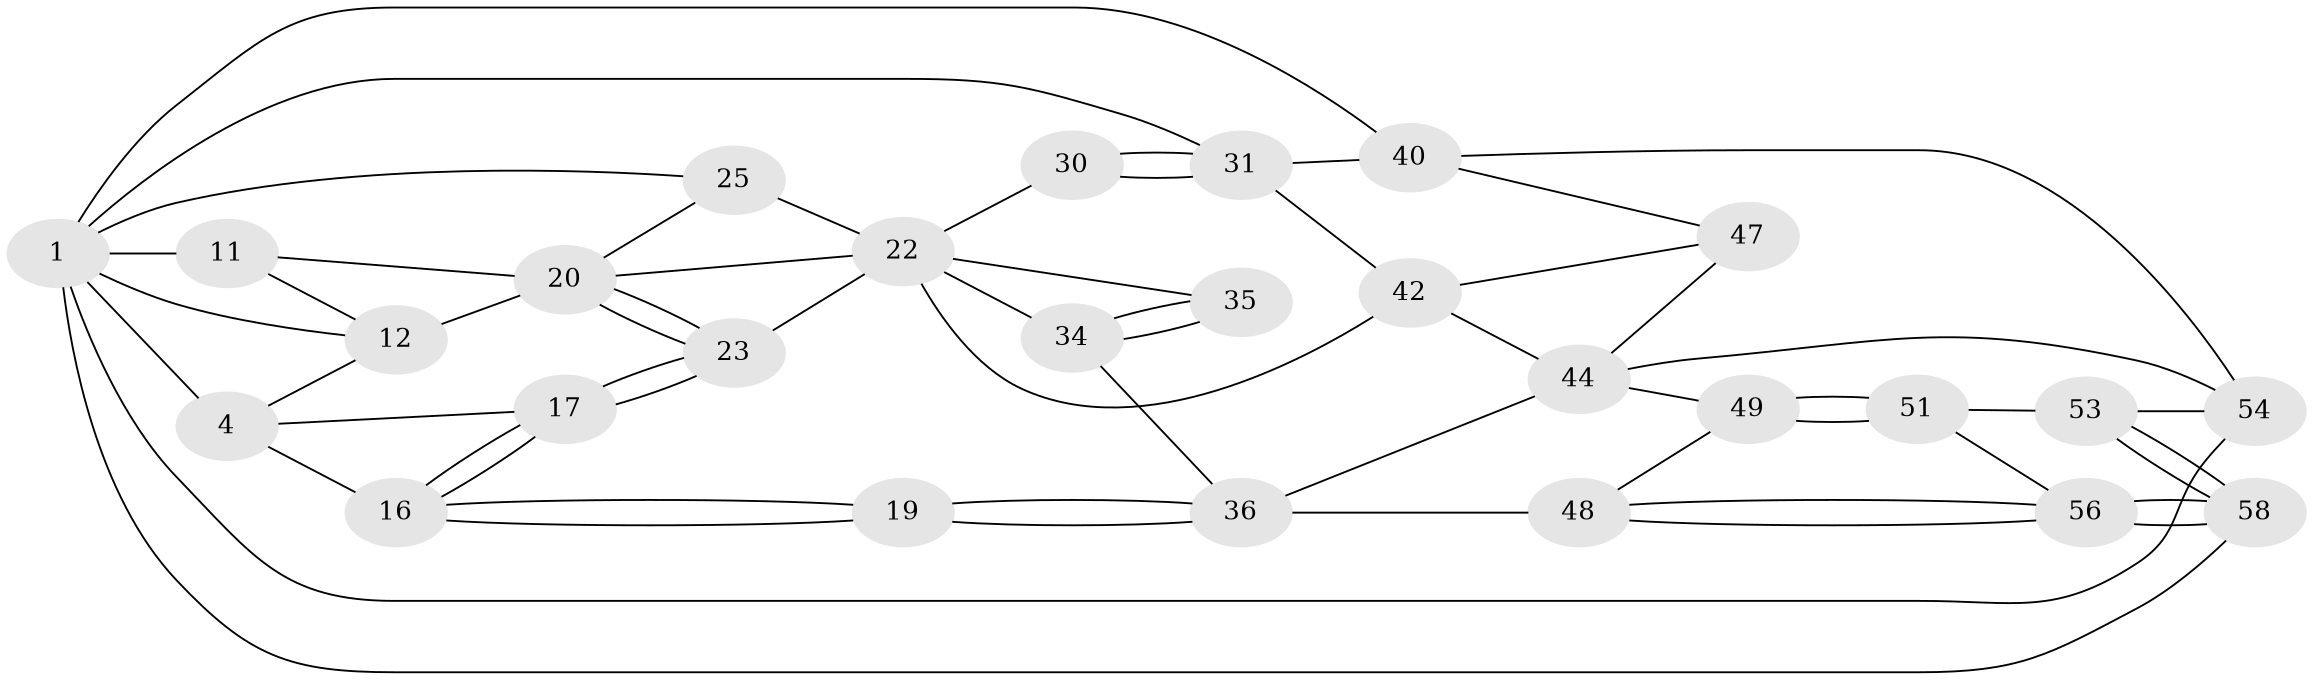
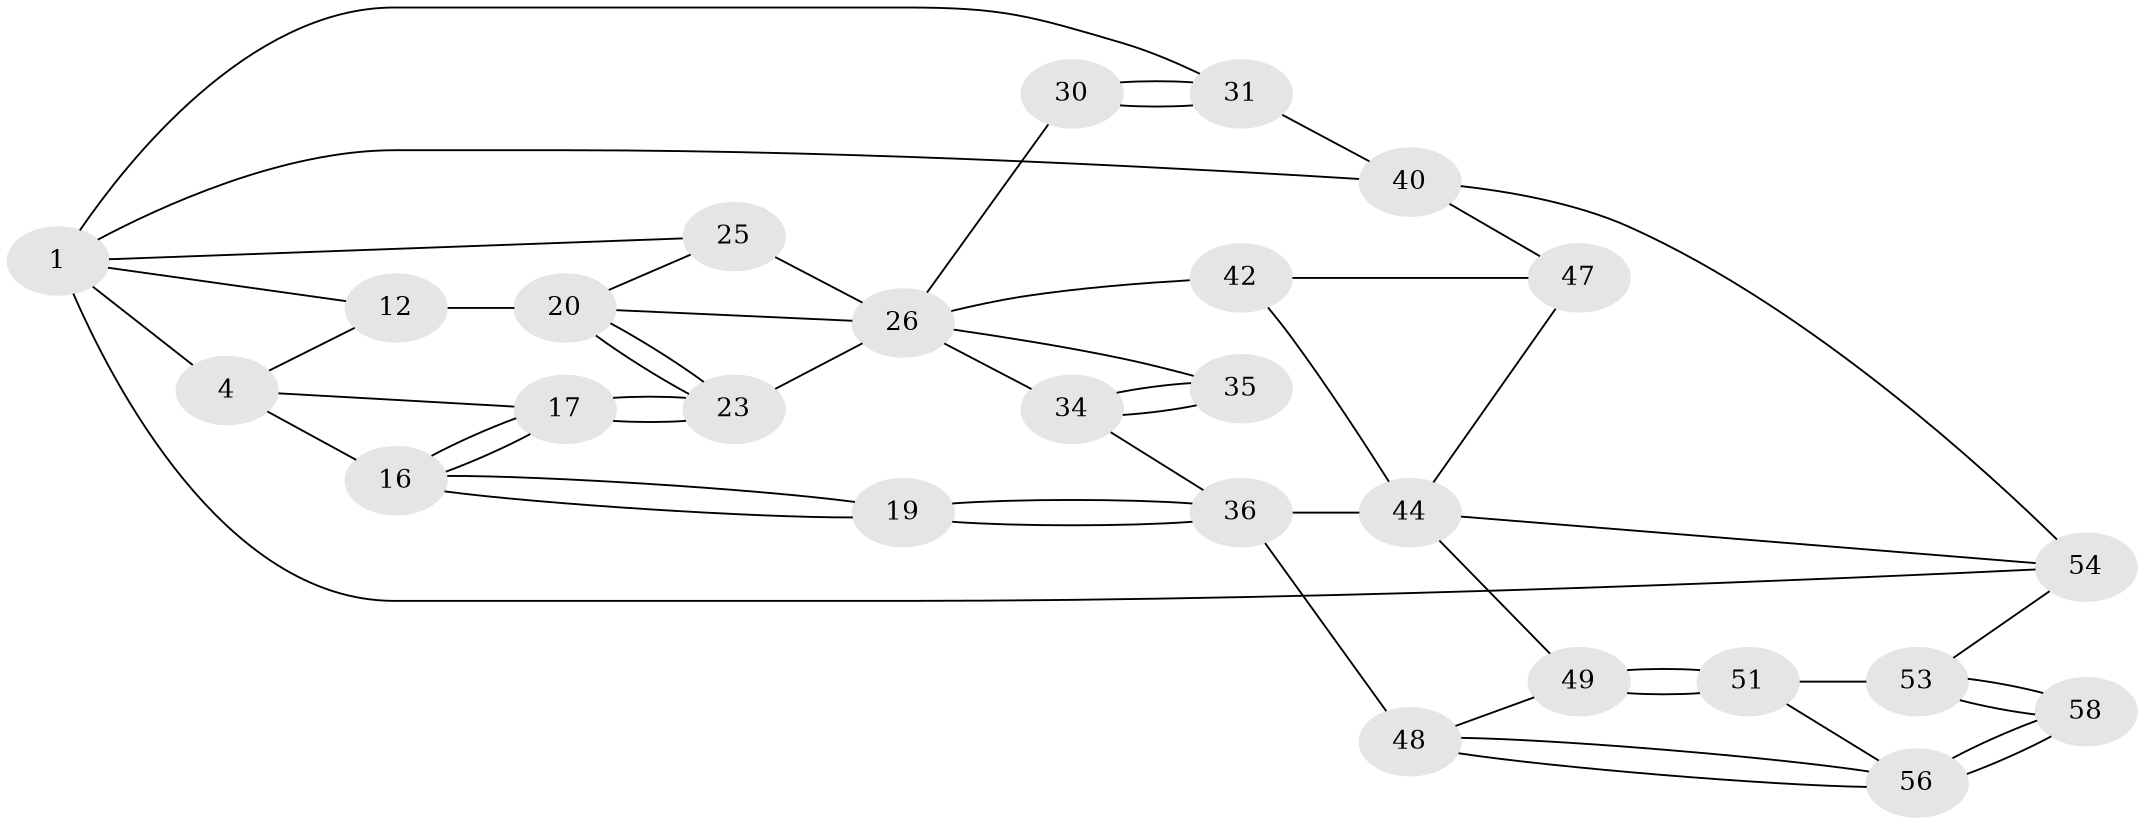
(1326, 229) -> none
(903, 252) -> (903, 323)
(227, 253) -> none
(1046, 672) -> none
